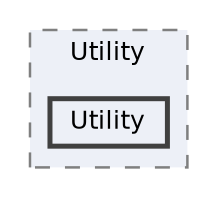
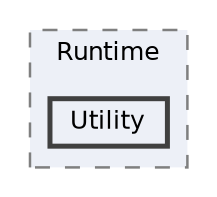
(109, 54) -> (109, 54)
